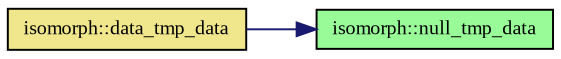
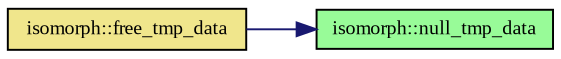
(127, 29) -> (127, 29)
